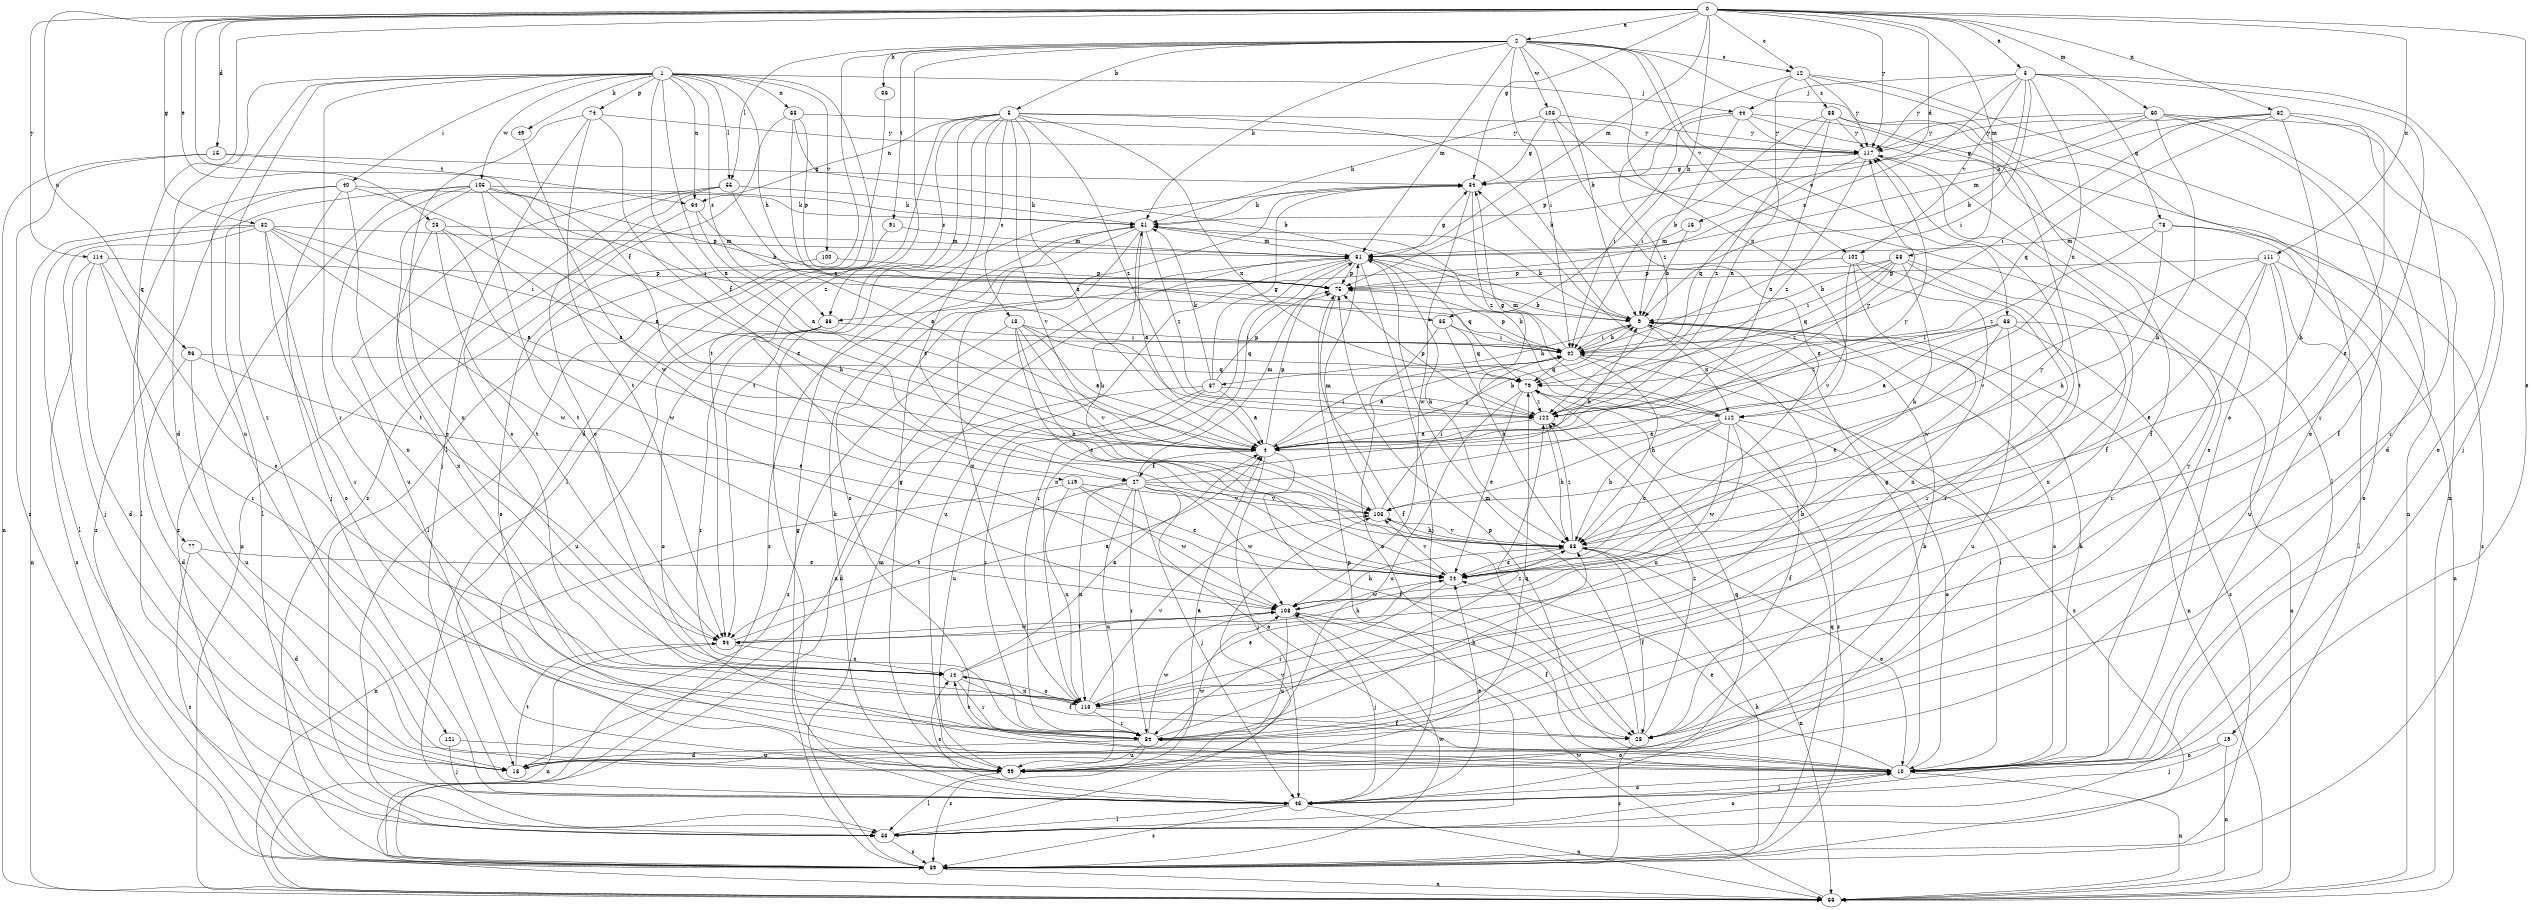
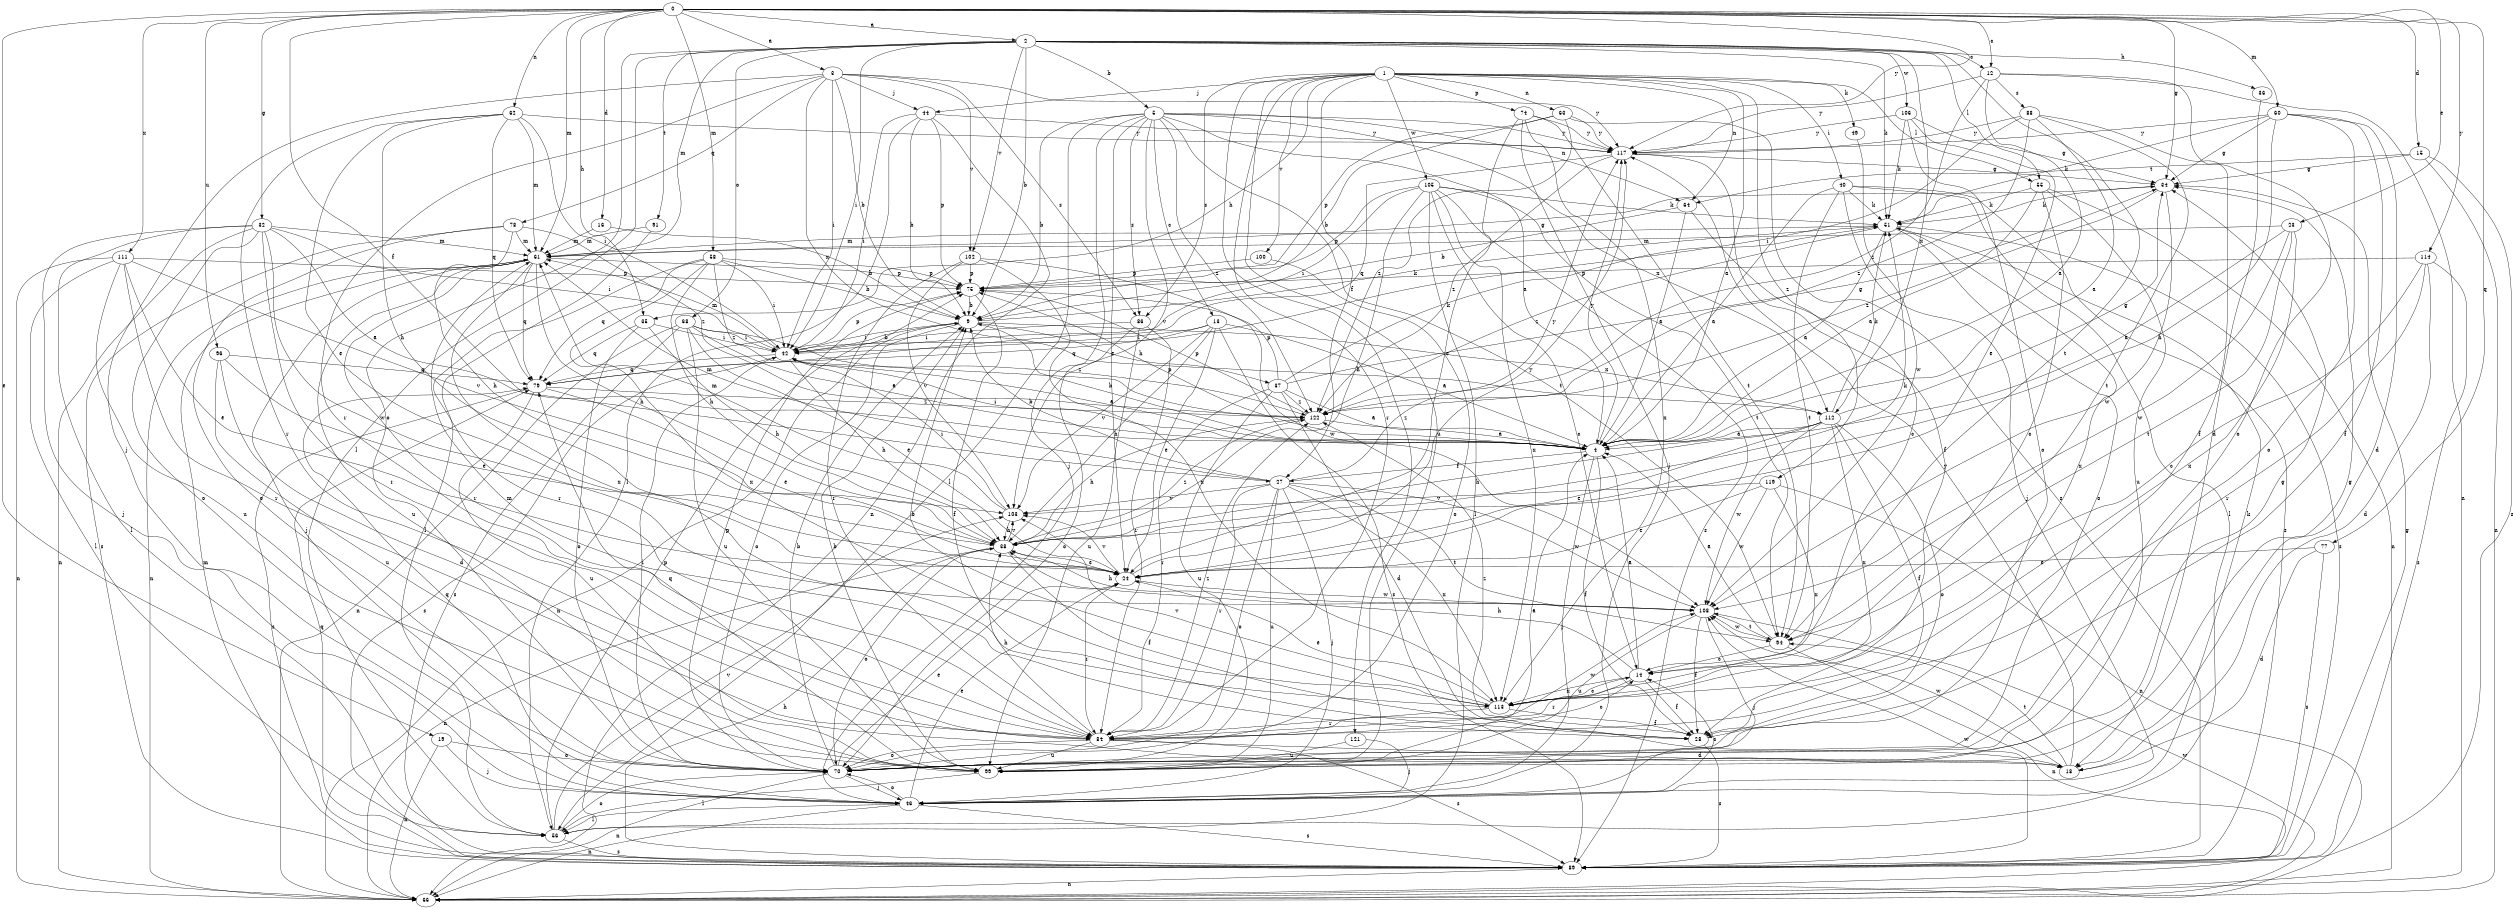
(174, 291) -> none
(1901, 772) -> (838, 772)
